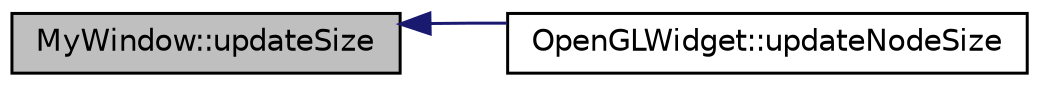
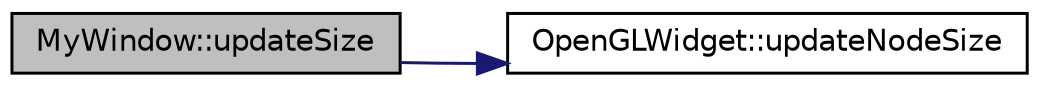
(469, 23) -> (438, 63)
